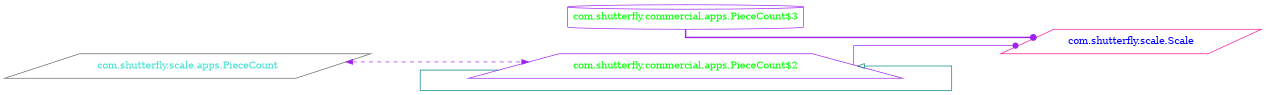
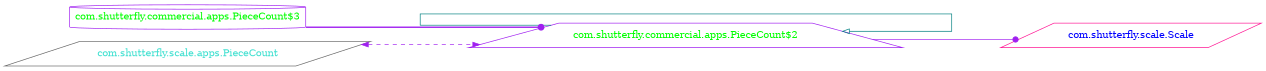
(854, 37) -> (416, 27)
